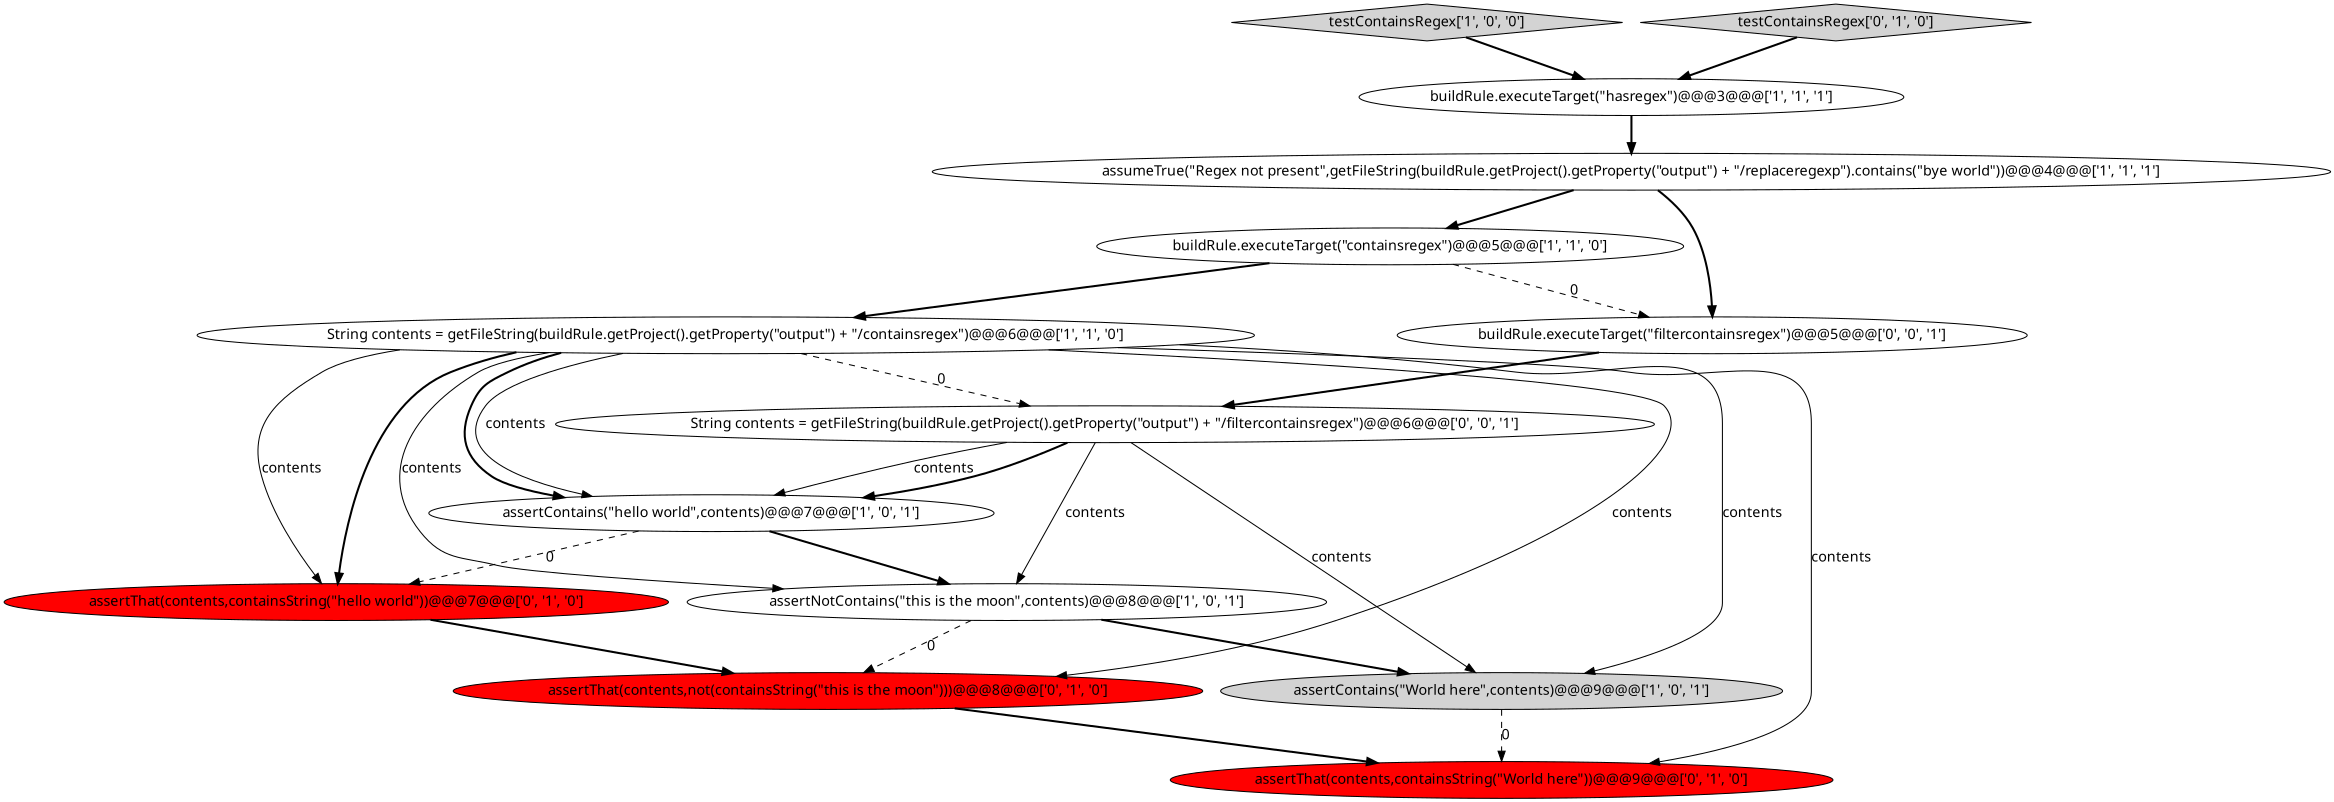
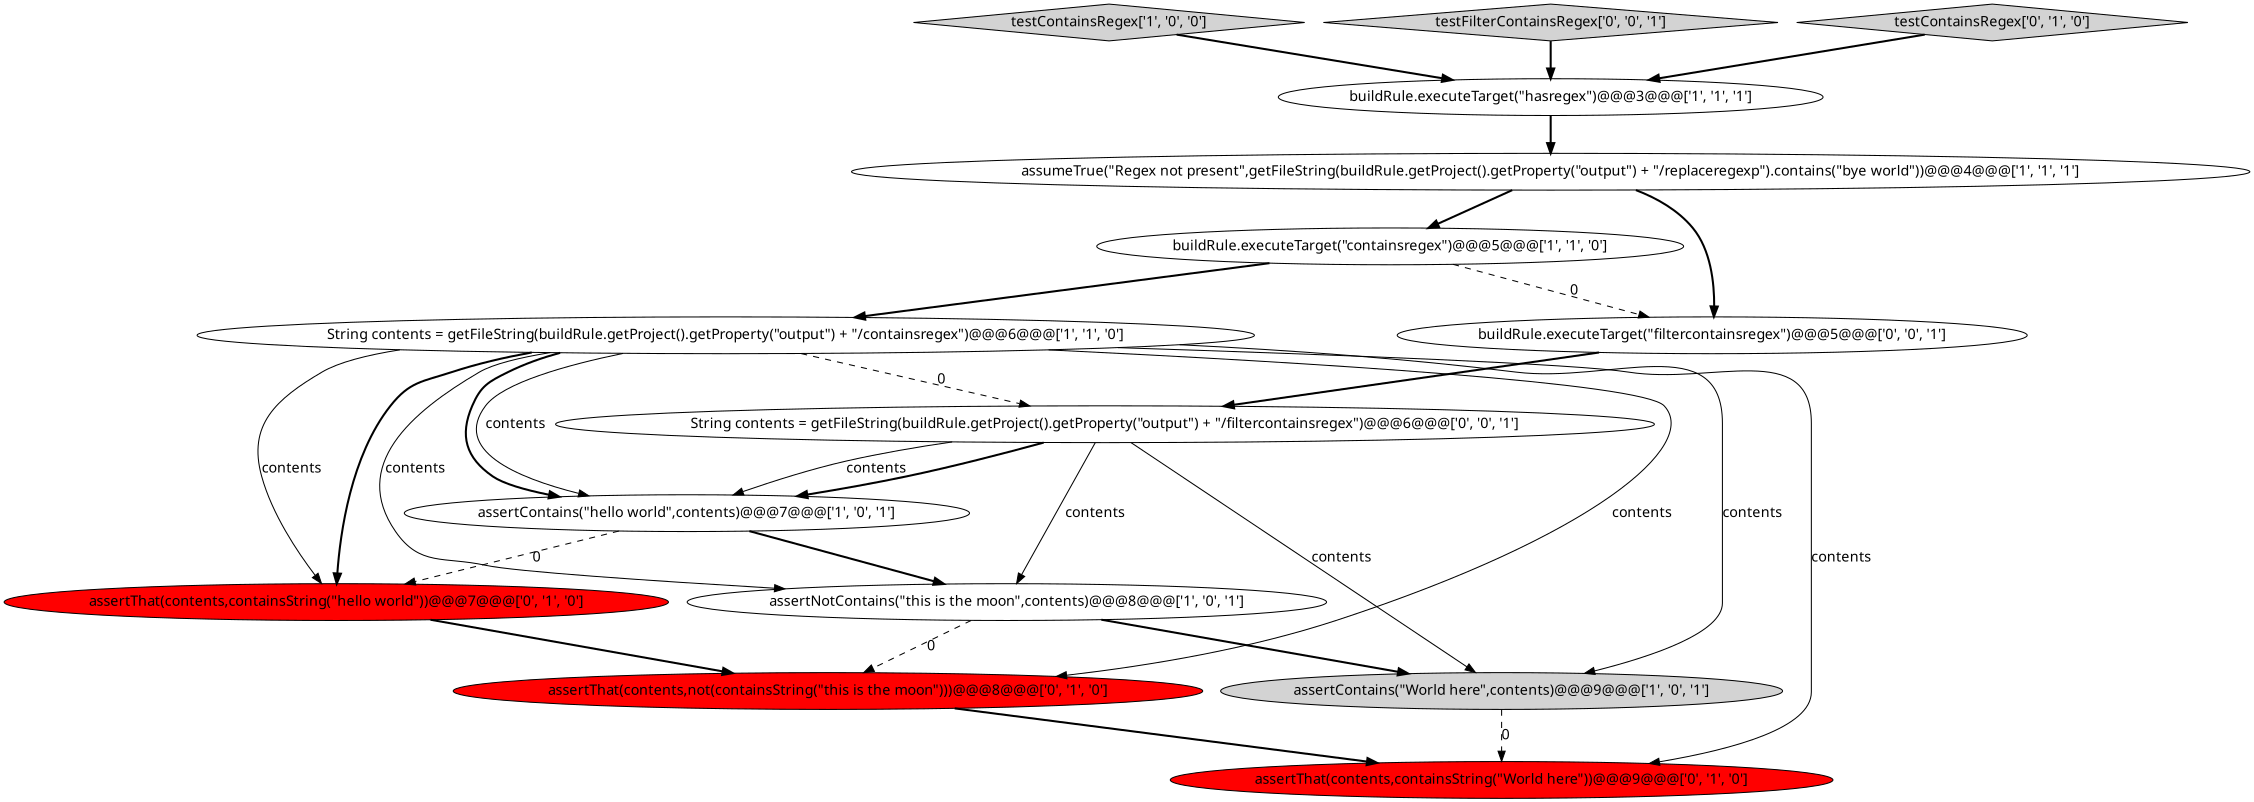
none -> (1551, 22)
